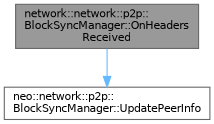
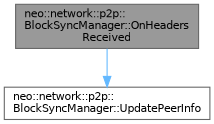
(107, 26) -> (107, 26)
